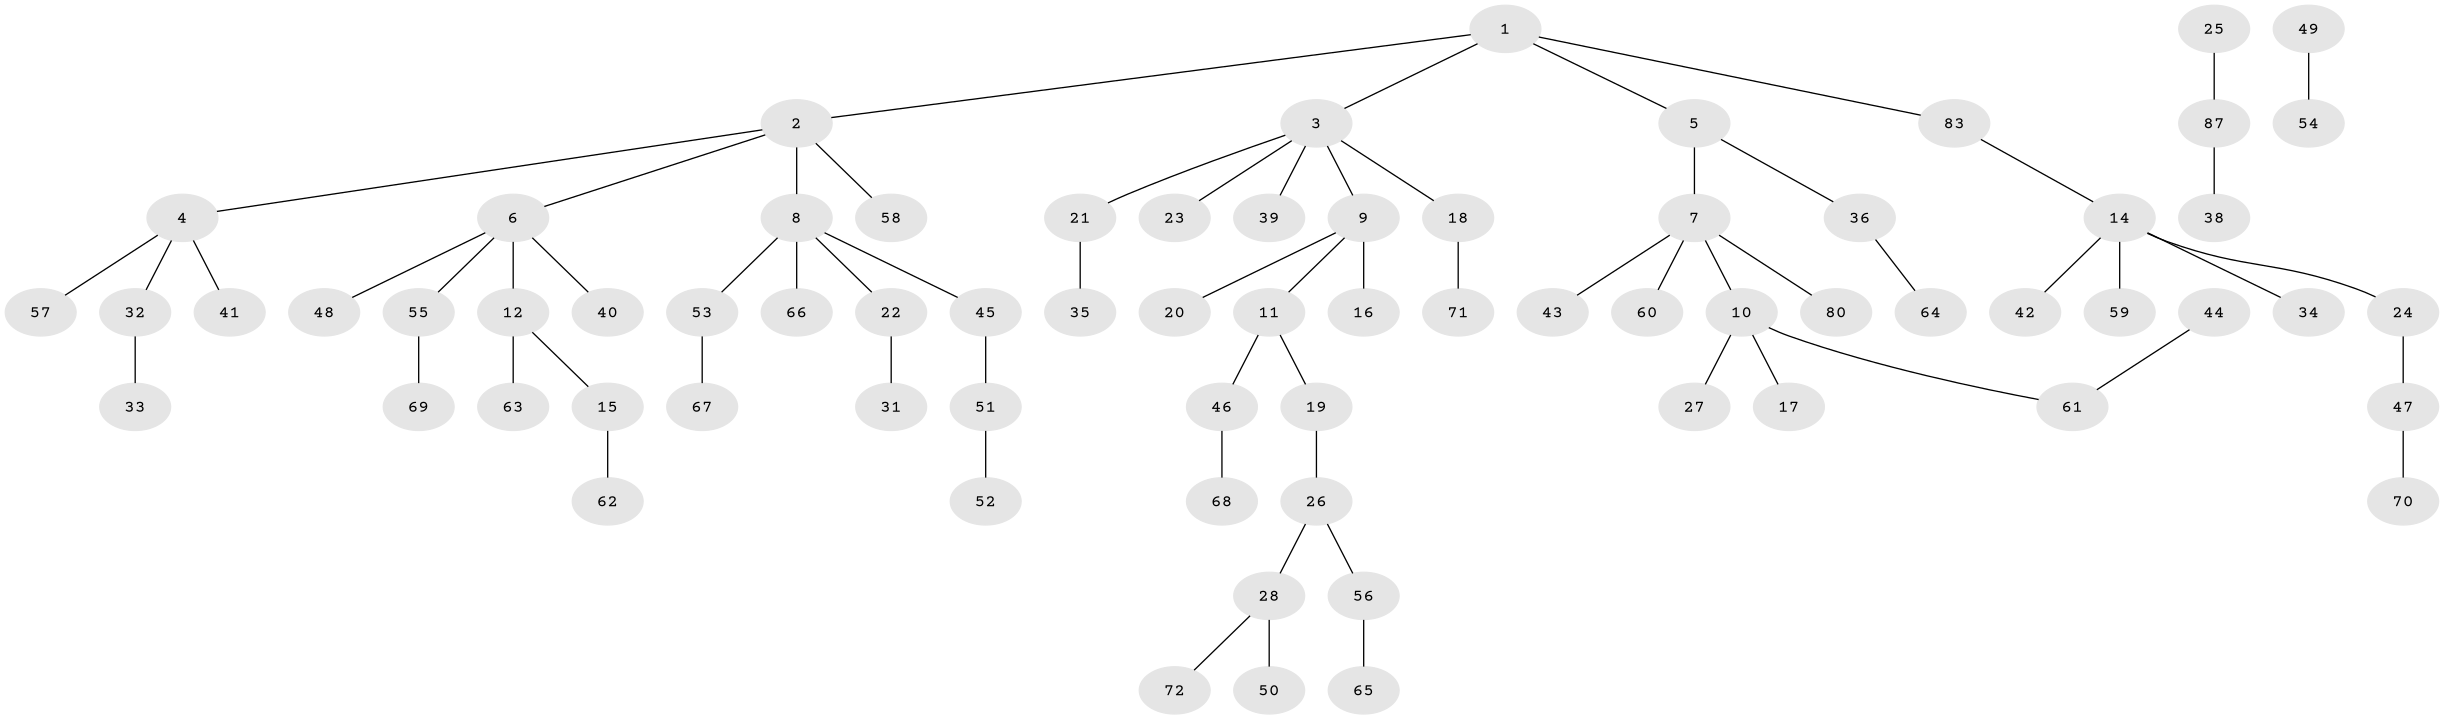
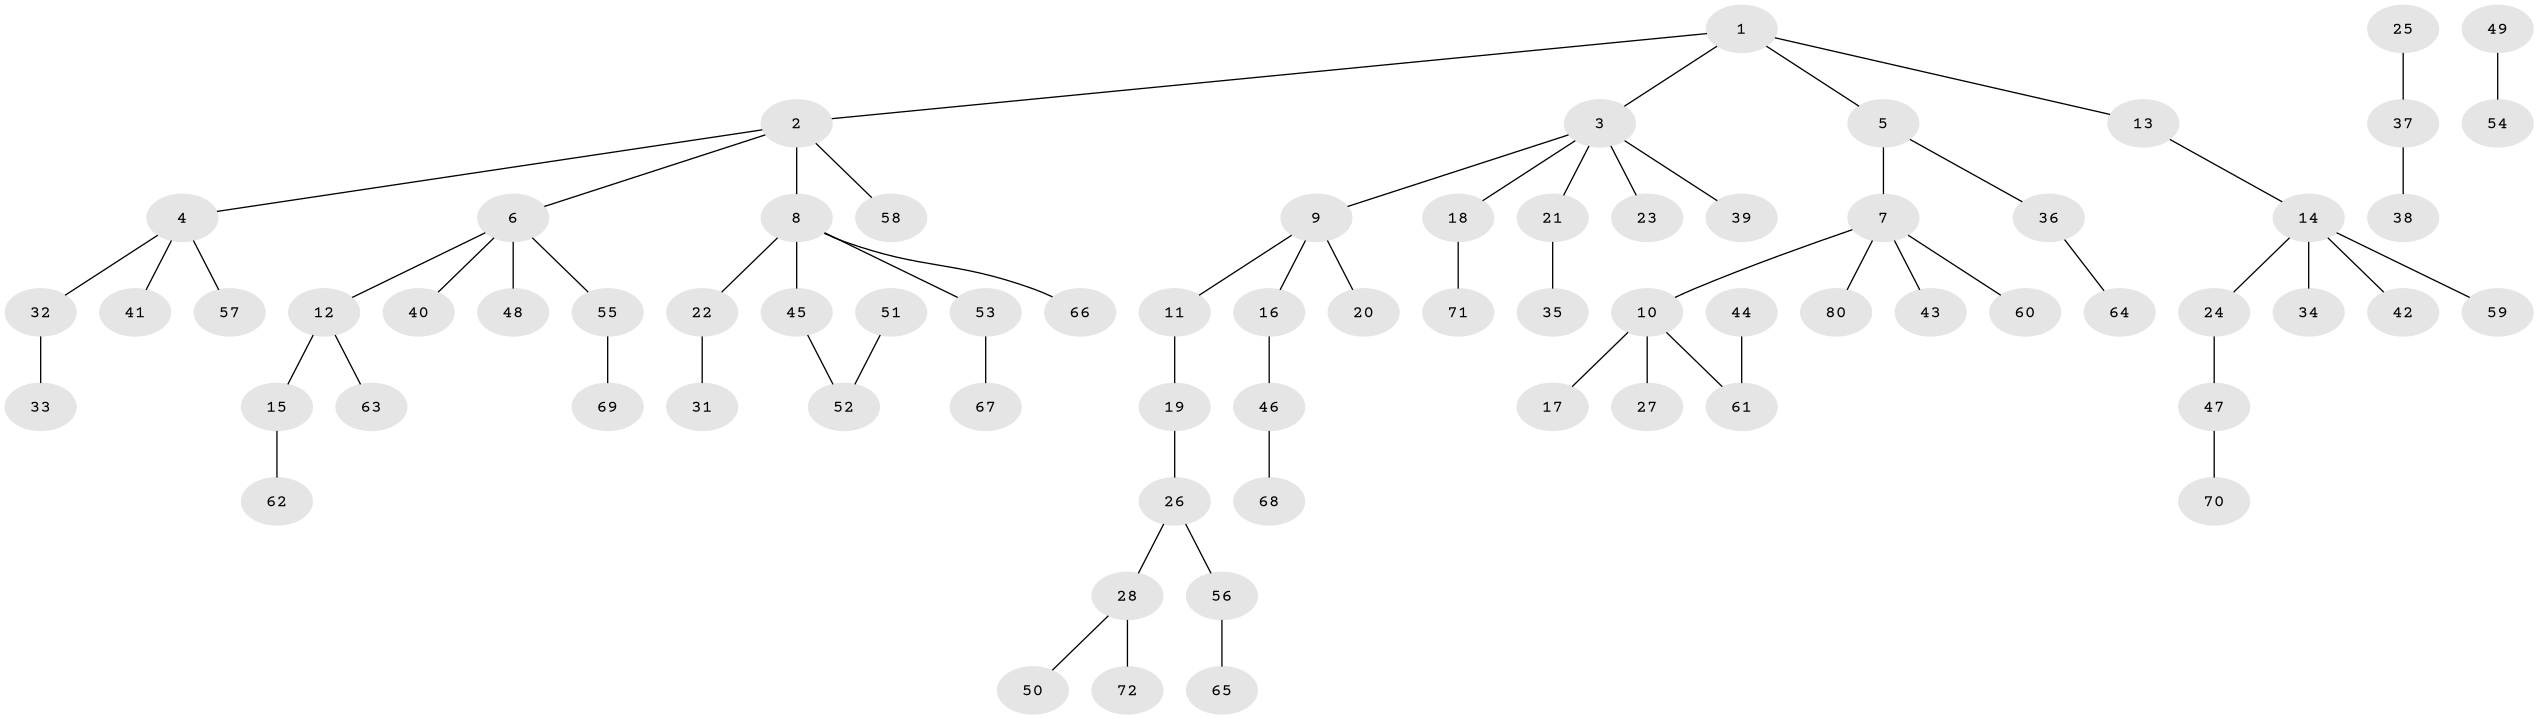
(1954, 123) -> (2143, 123)
(2214, 123) -> (2403, 123)
(986, 360) -> (820, 360)
(1246, 360) -> (1269, 360)
